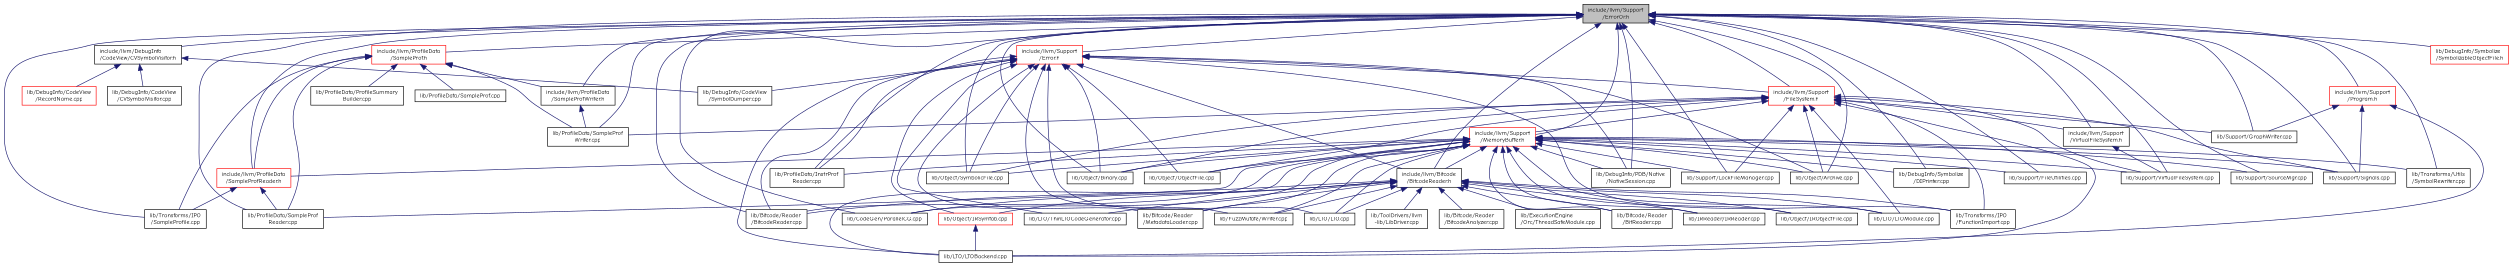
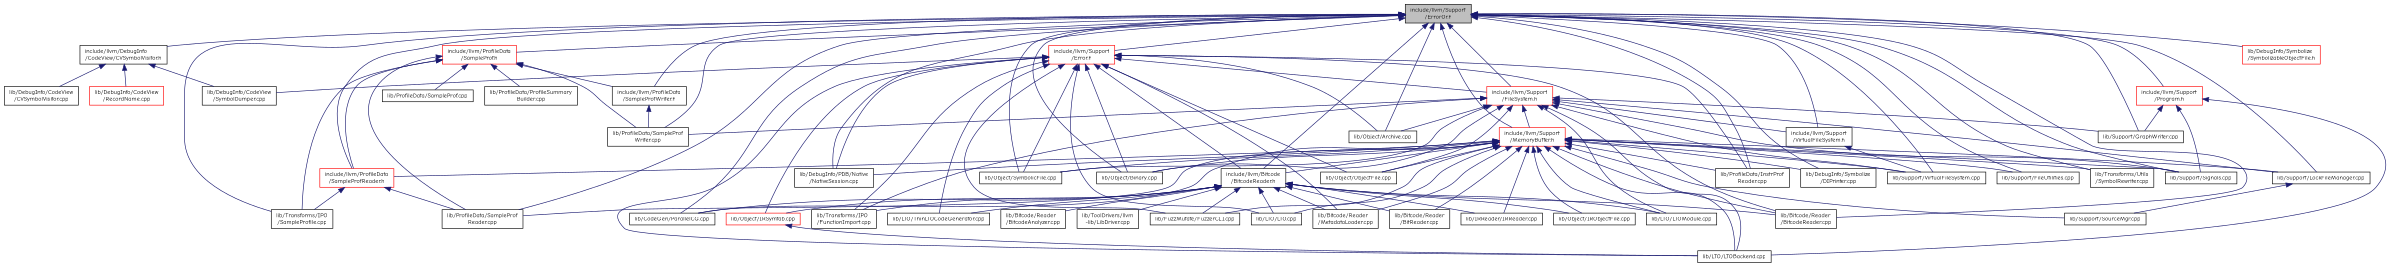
(2009, 35) -> (2210, 199)
(1712, 158) -> none
(1254, 219) -> (1195, 219)
(1558, 219) -> none
